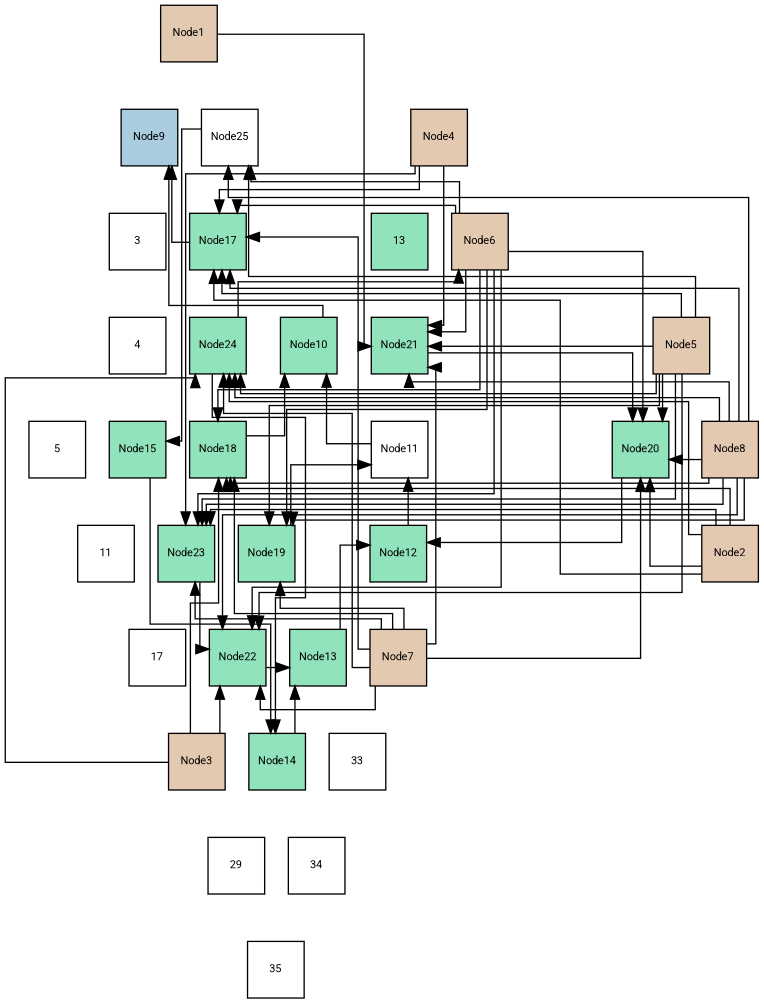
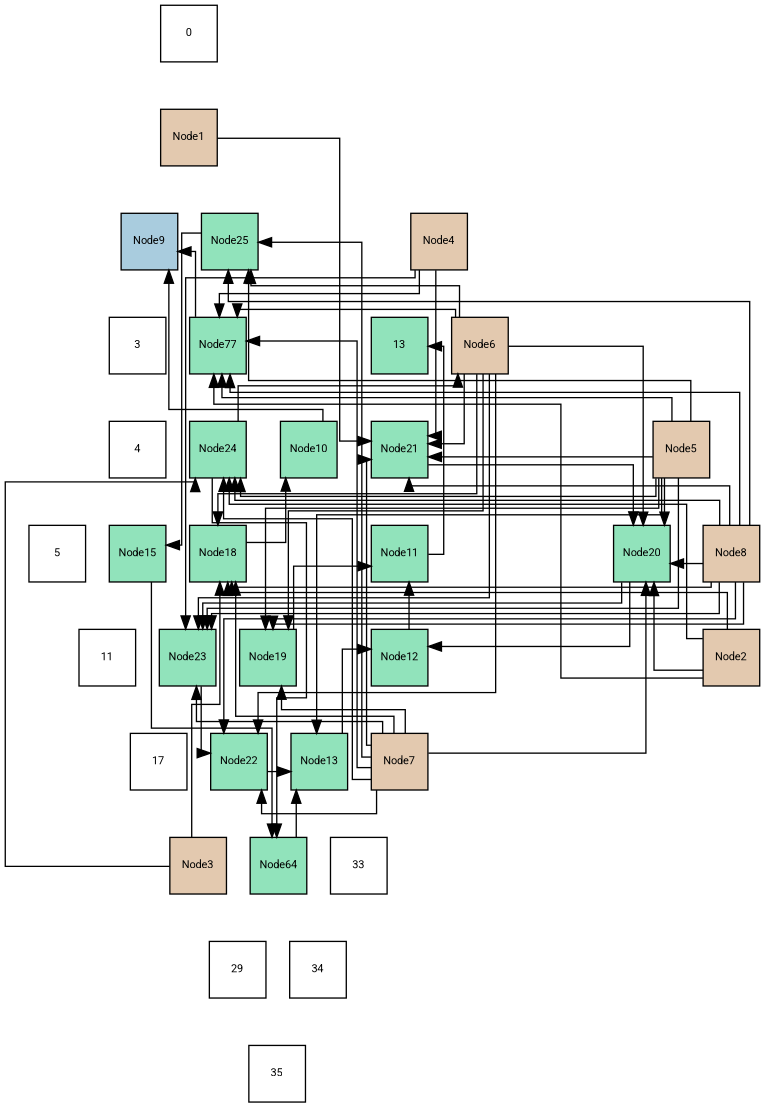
none -> (189, 34)
(230, 138) -> (230, 242)
(218, 242) -> (218, 346)
none -> (362, 321)
(327, 438) -> (444, 434)
(400, 450) -> (400, 554)
(470, 510) -> (416, 603)
(568, 592) -> (317, 529)
(220, 716) -> none
(277, 762) -> (278, 866)
